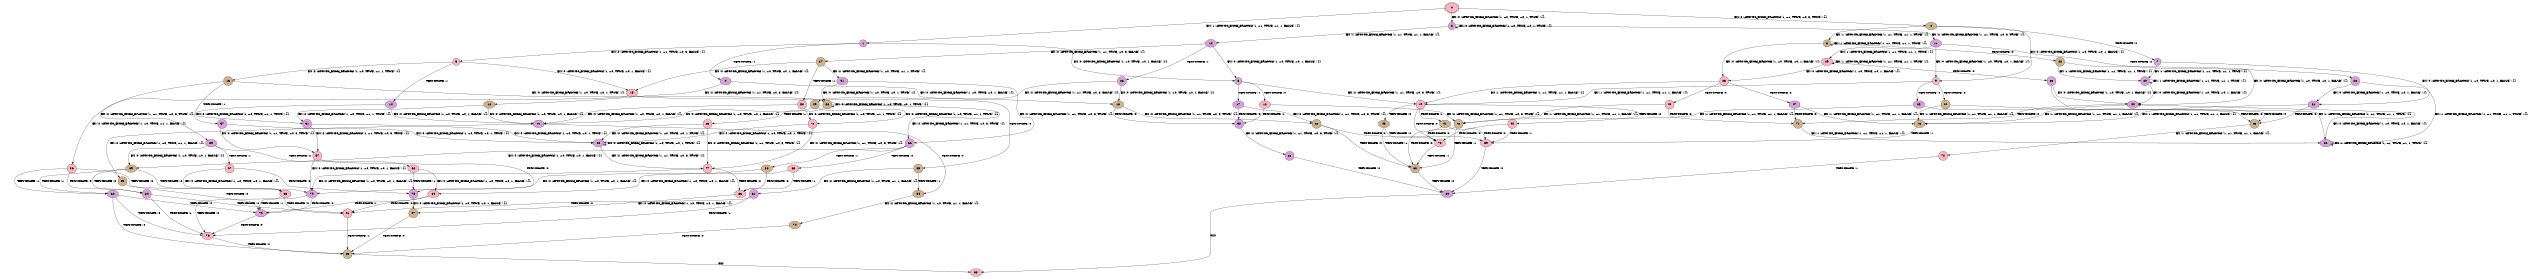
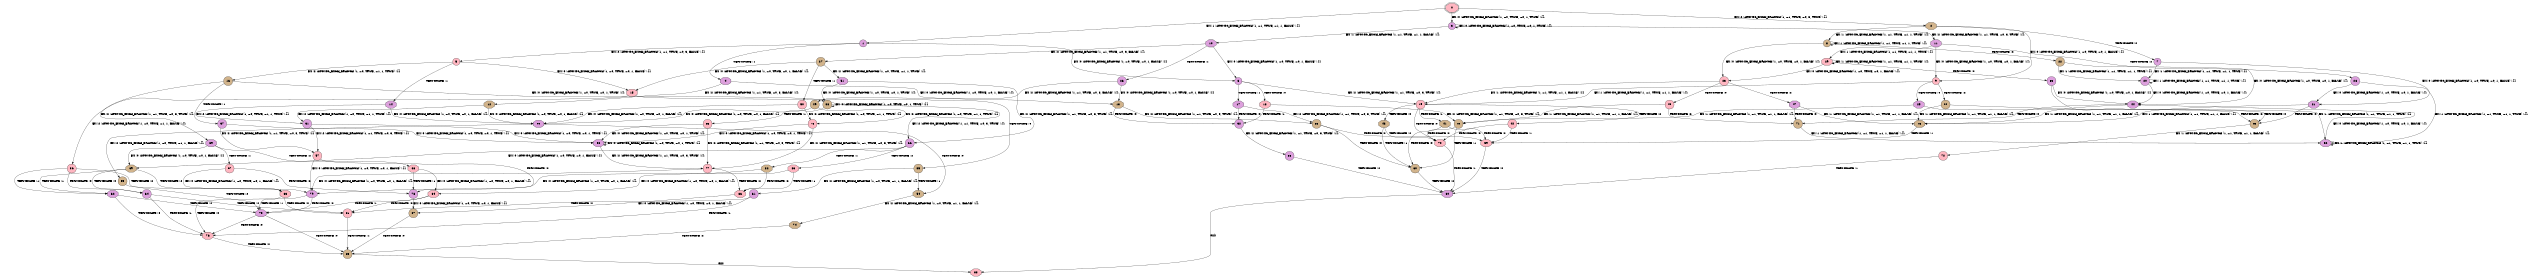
(1426, 153) -> (1454, 166)
(214, 245) -> (303, 233)
